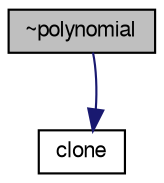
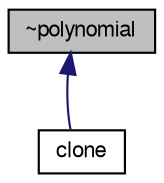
(96, 81) -> (68, 103)
